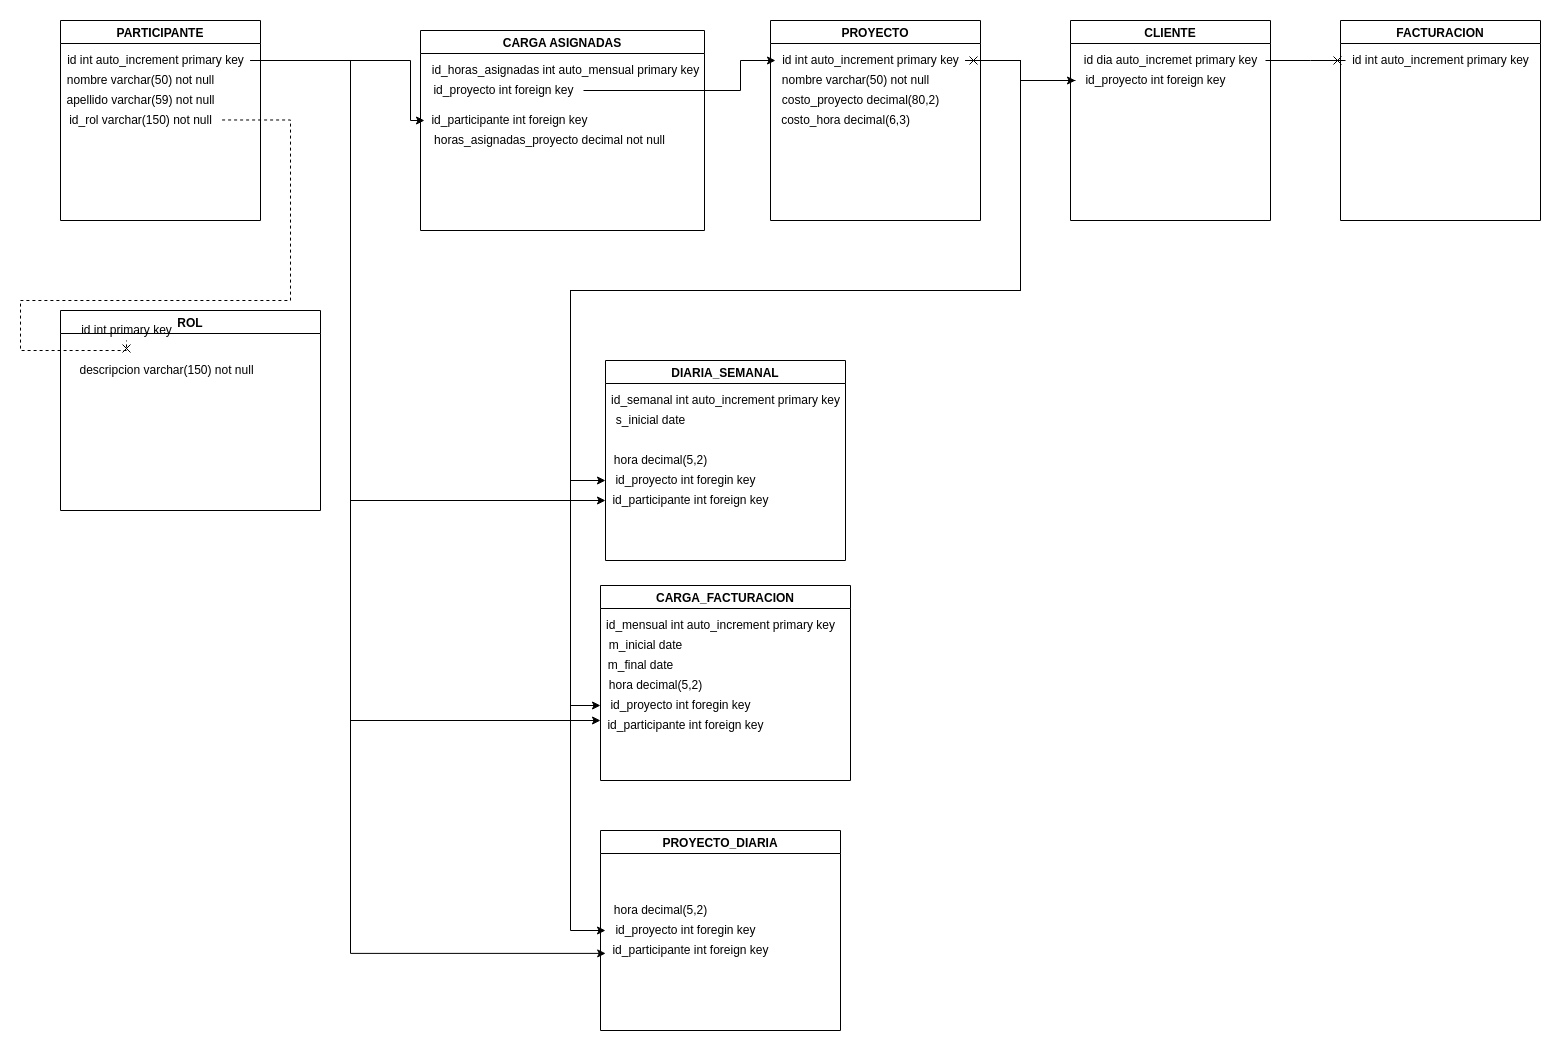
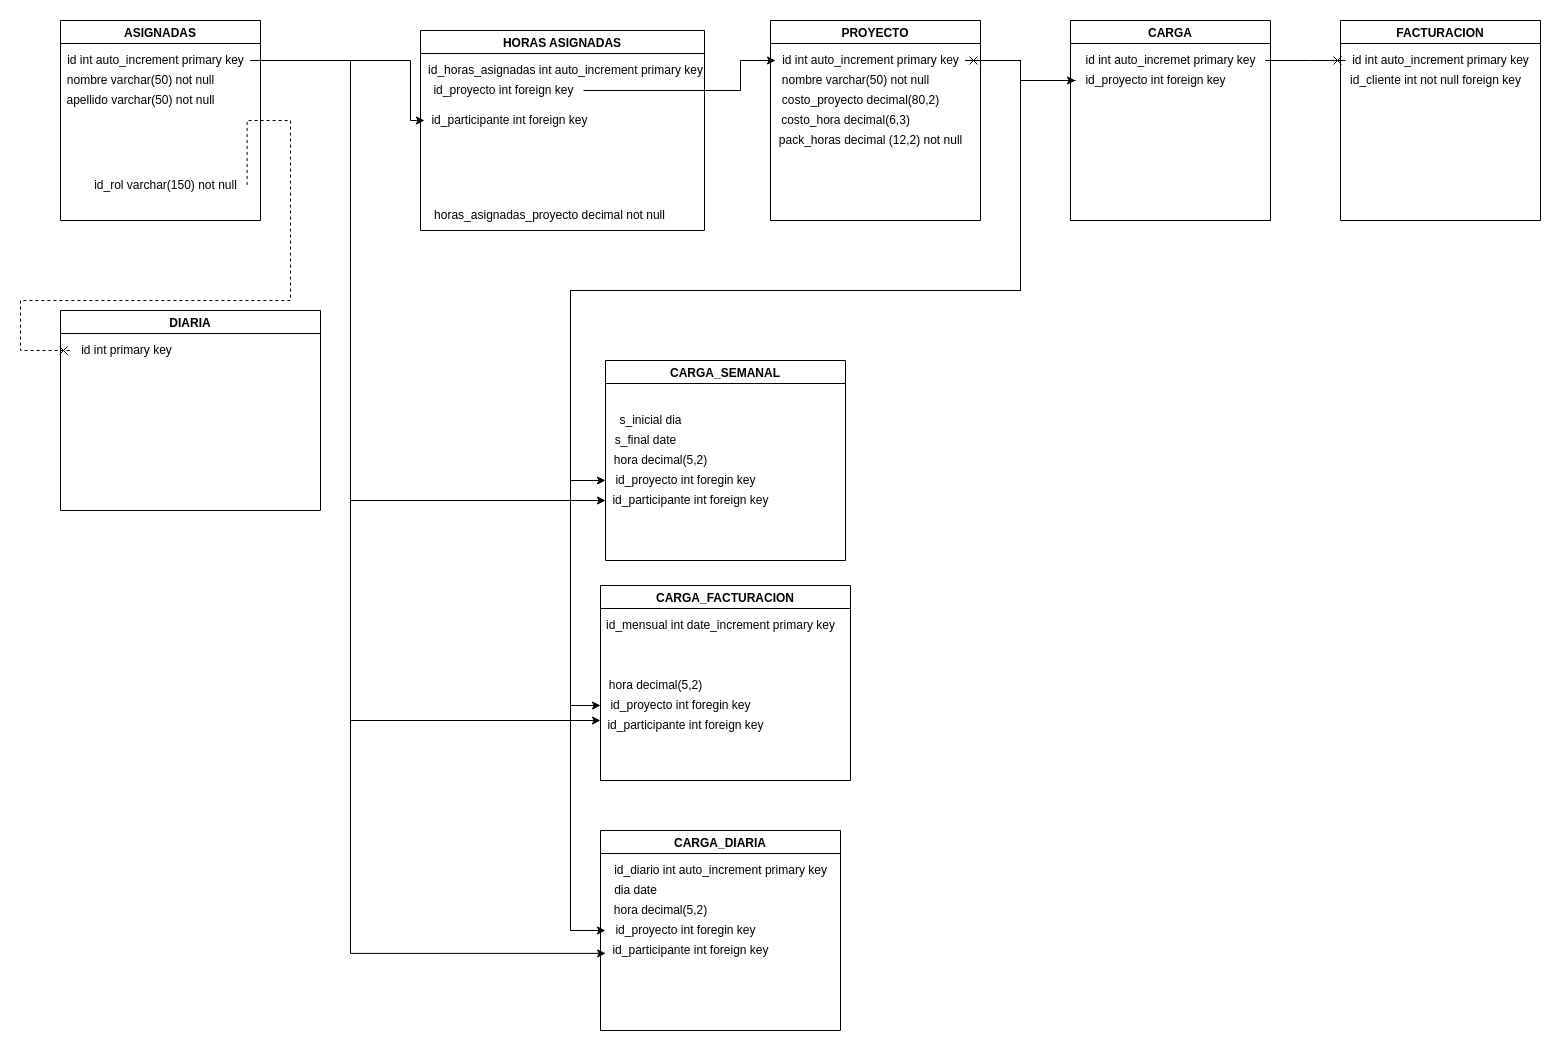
(160, 33) -> (160, 33)
(1170, 33) -> (1170, 33)
(562, 43) -> (562, 43)
(1171, 61) -> (1171, 61)
(566, 71) -> (566, 71)
none -> (1436, 81)
(141, 101) -> (141, 101)
(141, 121) -> (166, 186)
(550, 141) -> (550, 216)
none -> (871, 141)
(190, 323) -> (190, 323)
(127, 331) -> (127, 351)
(167, 371) -> none
(725, 373) -> (725, 373)
(726, 401) -> none
(651, 421) -> (651, 421)
none -> (646, 441)
(721, 626) -> (721, 626)
(646, 646) -> none
(641, 666) -> none
(720, 843) -> (720, 843)
none -> (721, 871)
none -> (636, 891)
